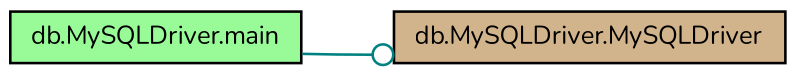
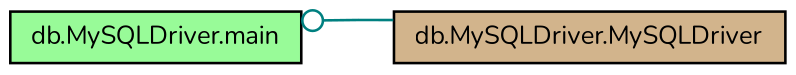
(337, 55) -> (358, 20)
